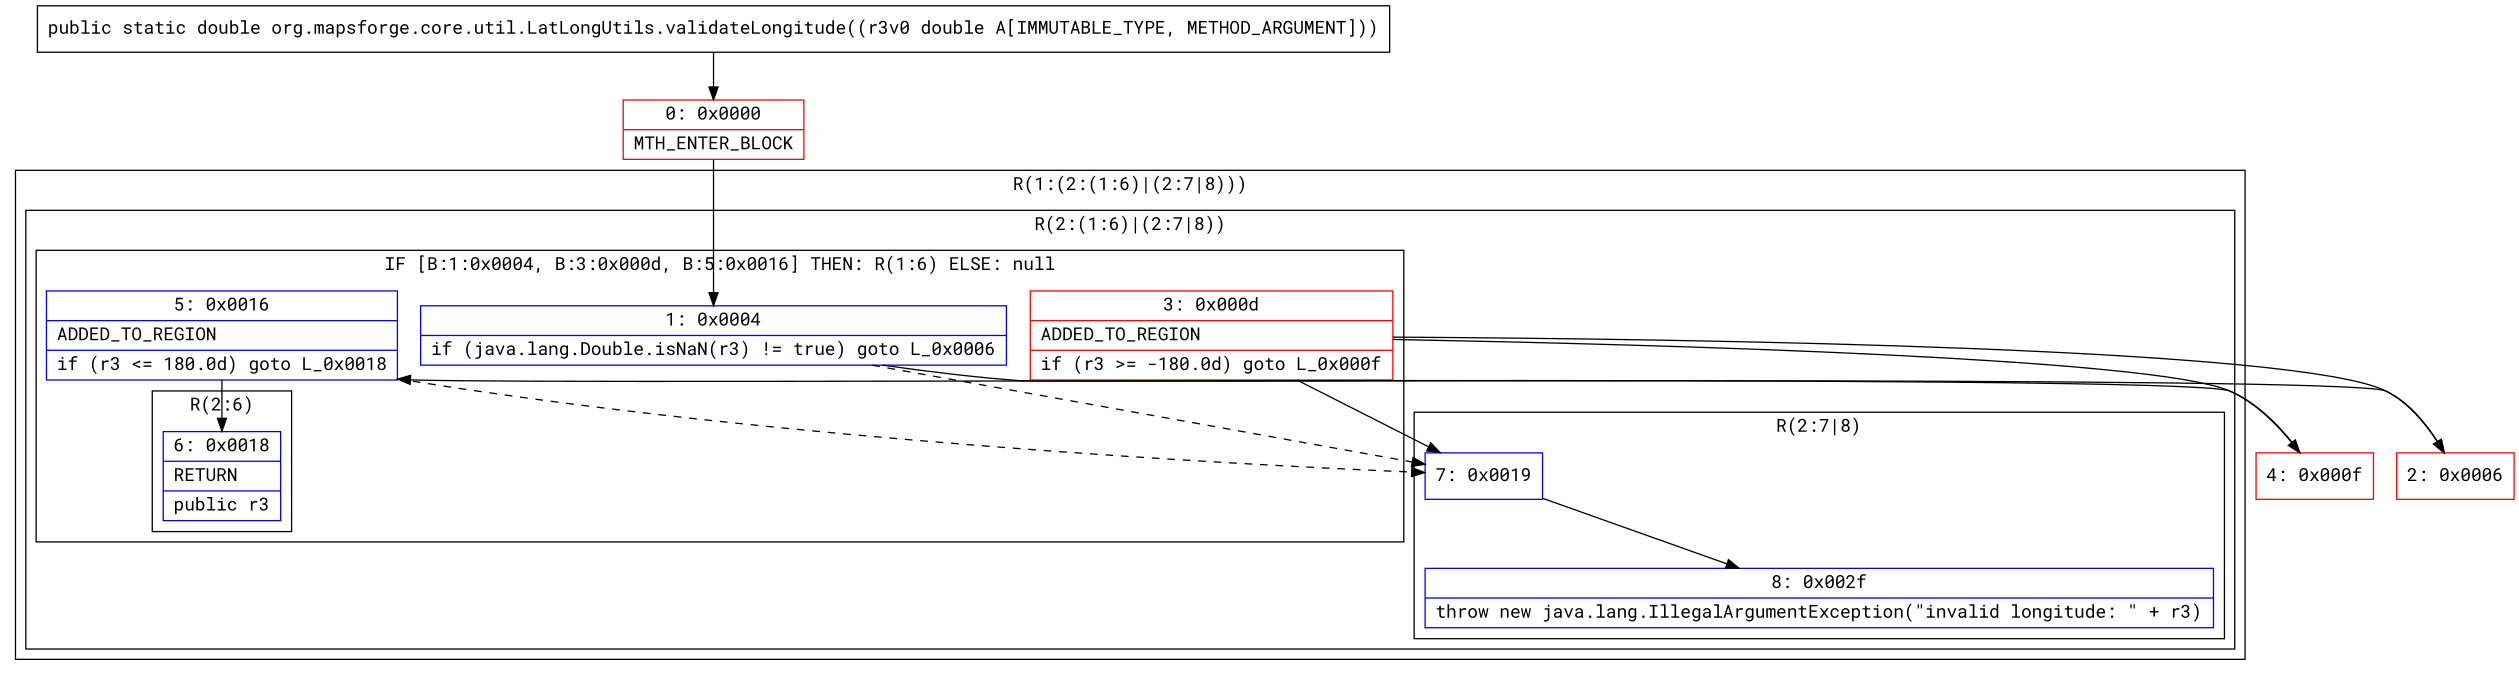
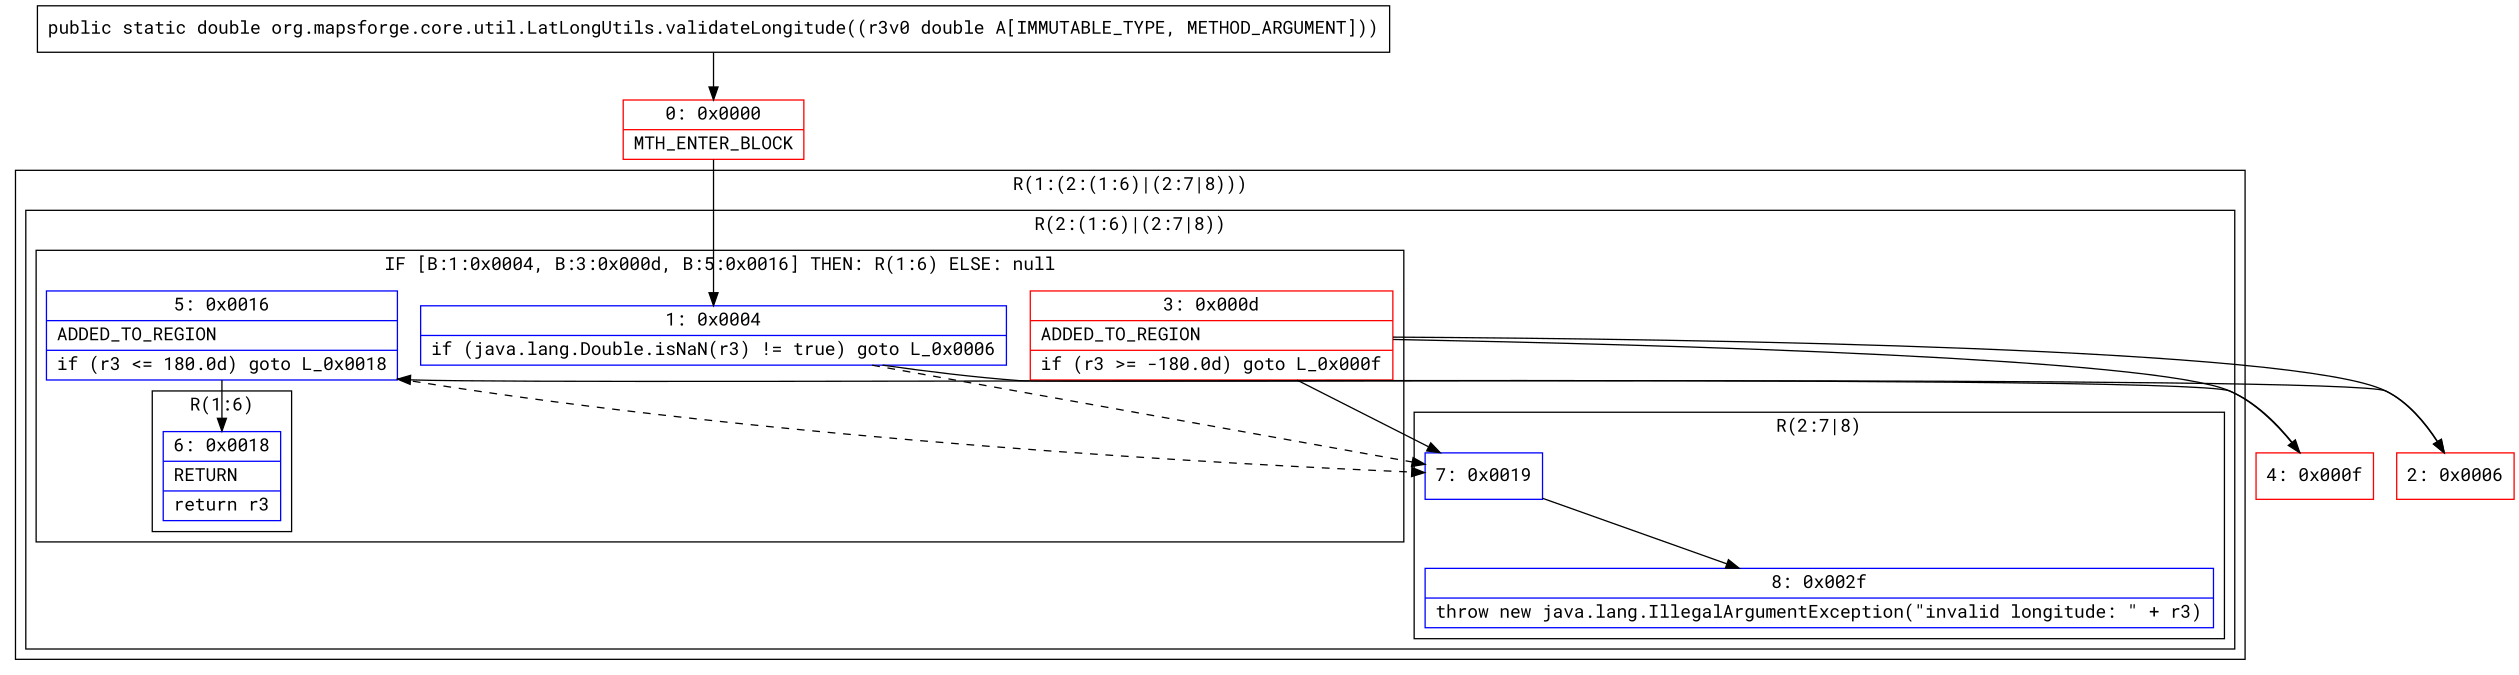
(222, 406) -> (222, 406)
(222, 505) -> (222, 505)
